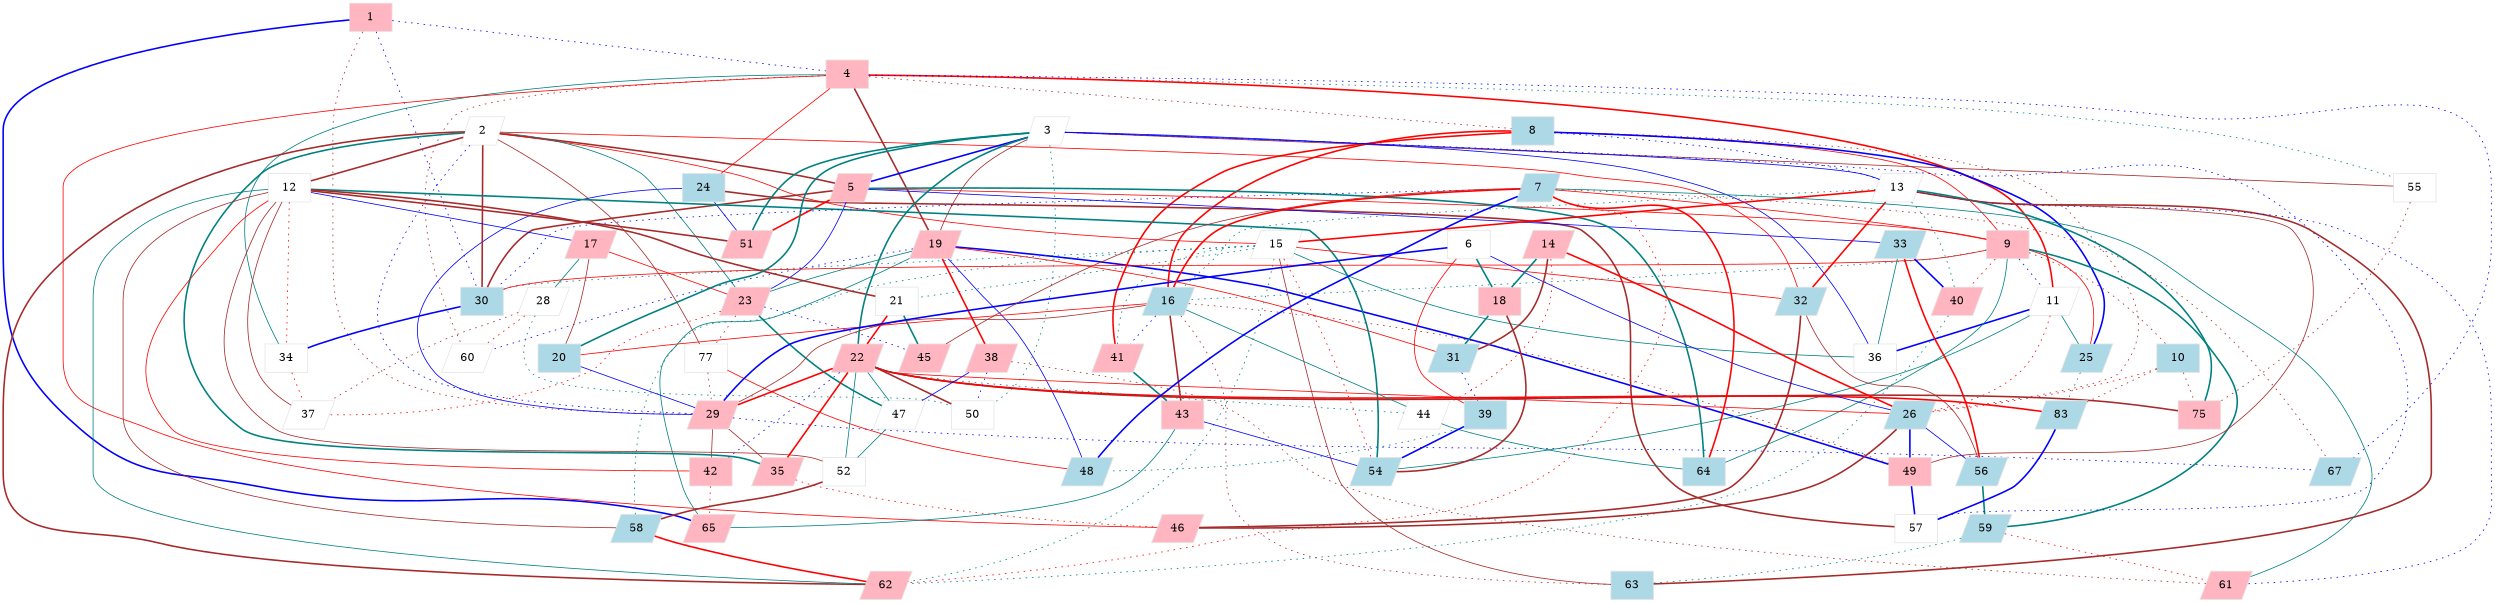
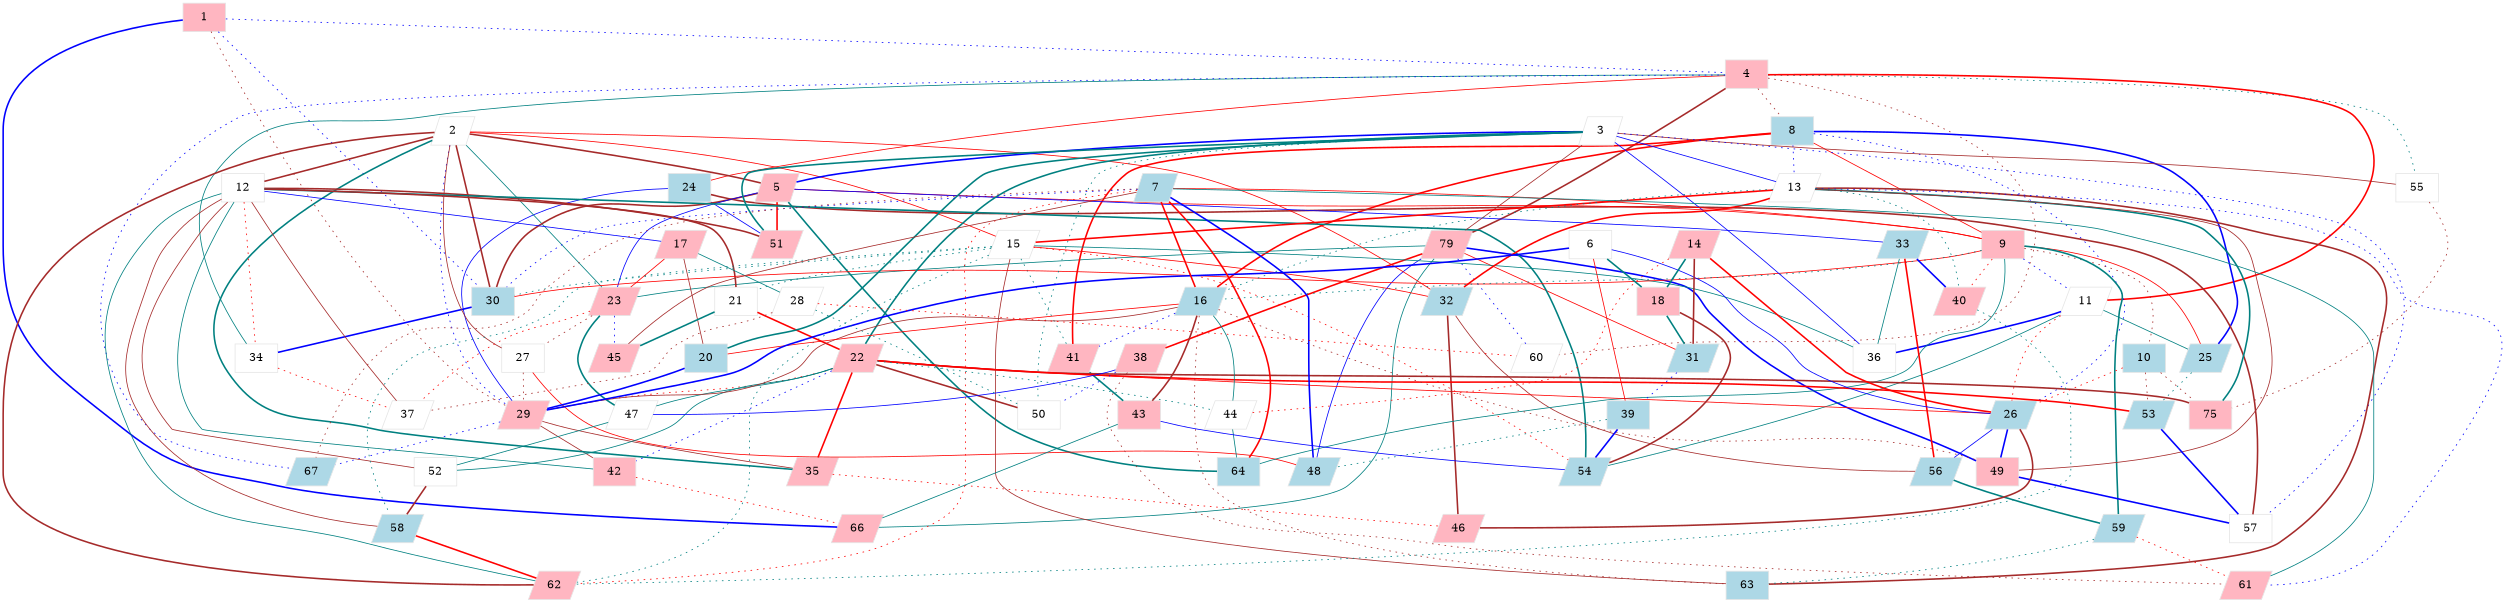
(2027, 182) -> (2052, 214)
(936, 245) -> (1447, 245)
(706, 358) -> (523, 358)
(638, 387) -> (616, 390)
(785, 387) -> (690, 391)
(76, 395) -> none
(2061, 415) -> (2149, 415)
(289, 455) -> (276, 438)
(709, 529) -> (858, 529)
